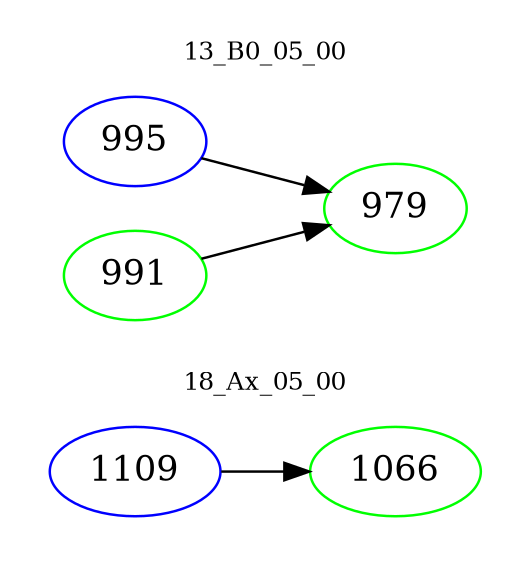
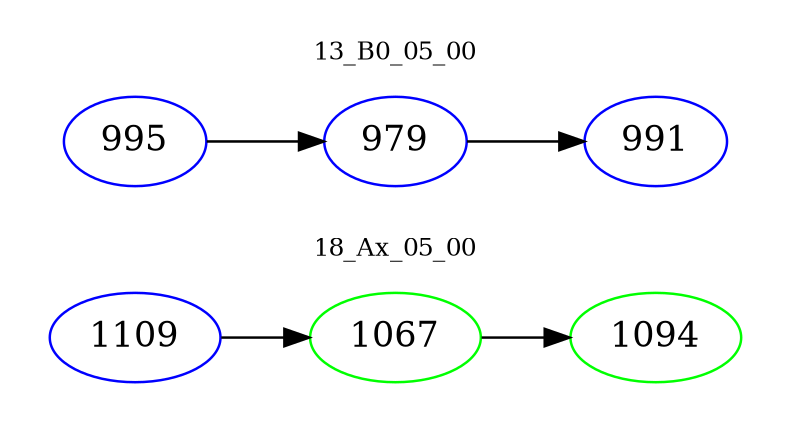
(395, 208) -> (395, 141)
(253, 245) -> (513, 141)
(135, 275) -> (656, 141)
none -> (656, 338)
(395, 472) -> (395, 338)
